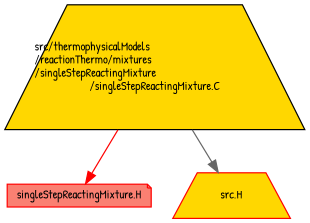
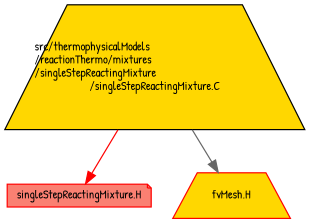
(232, 196) -> (232, 196)
